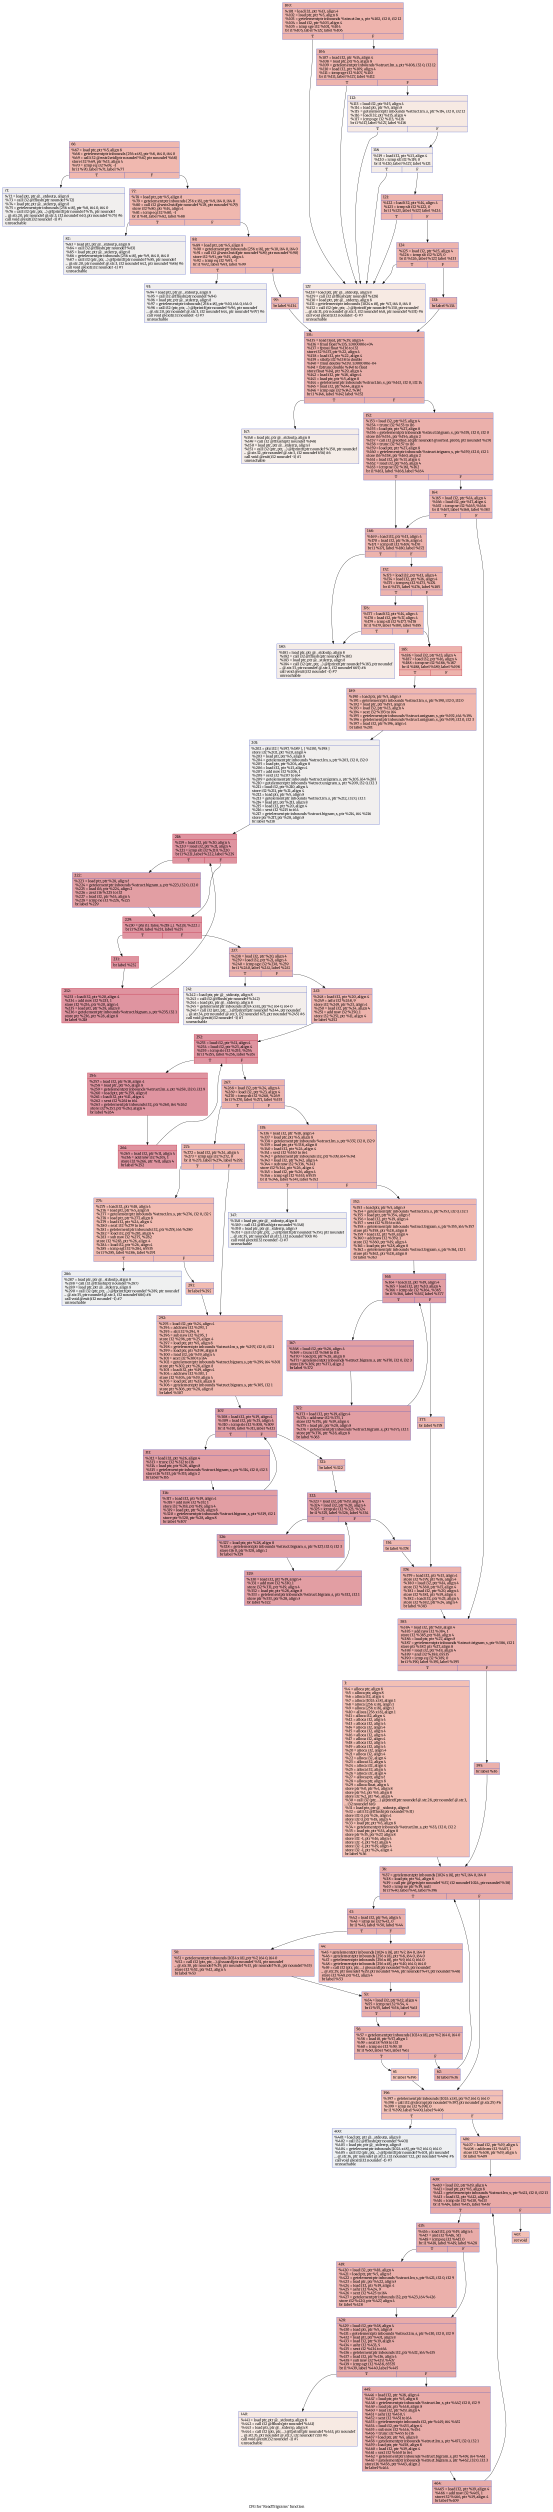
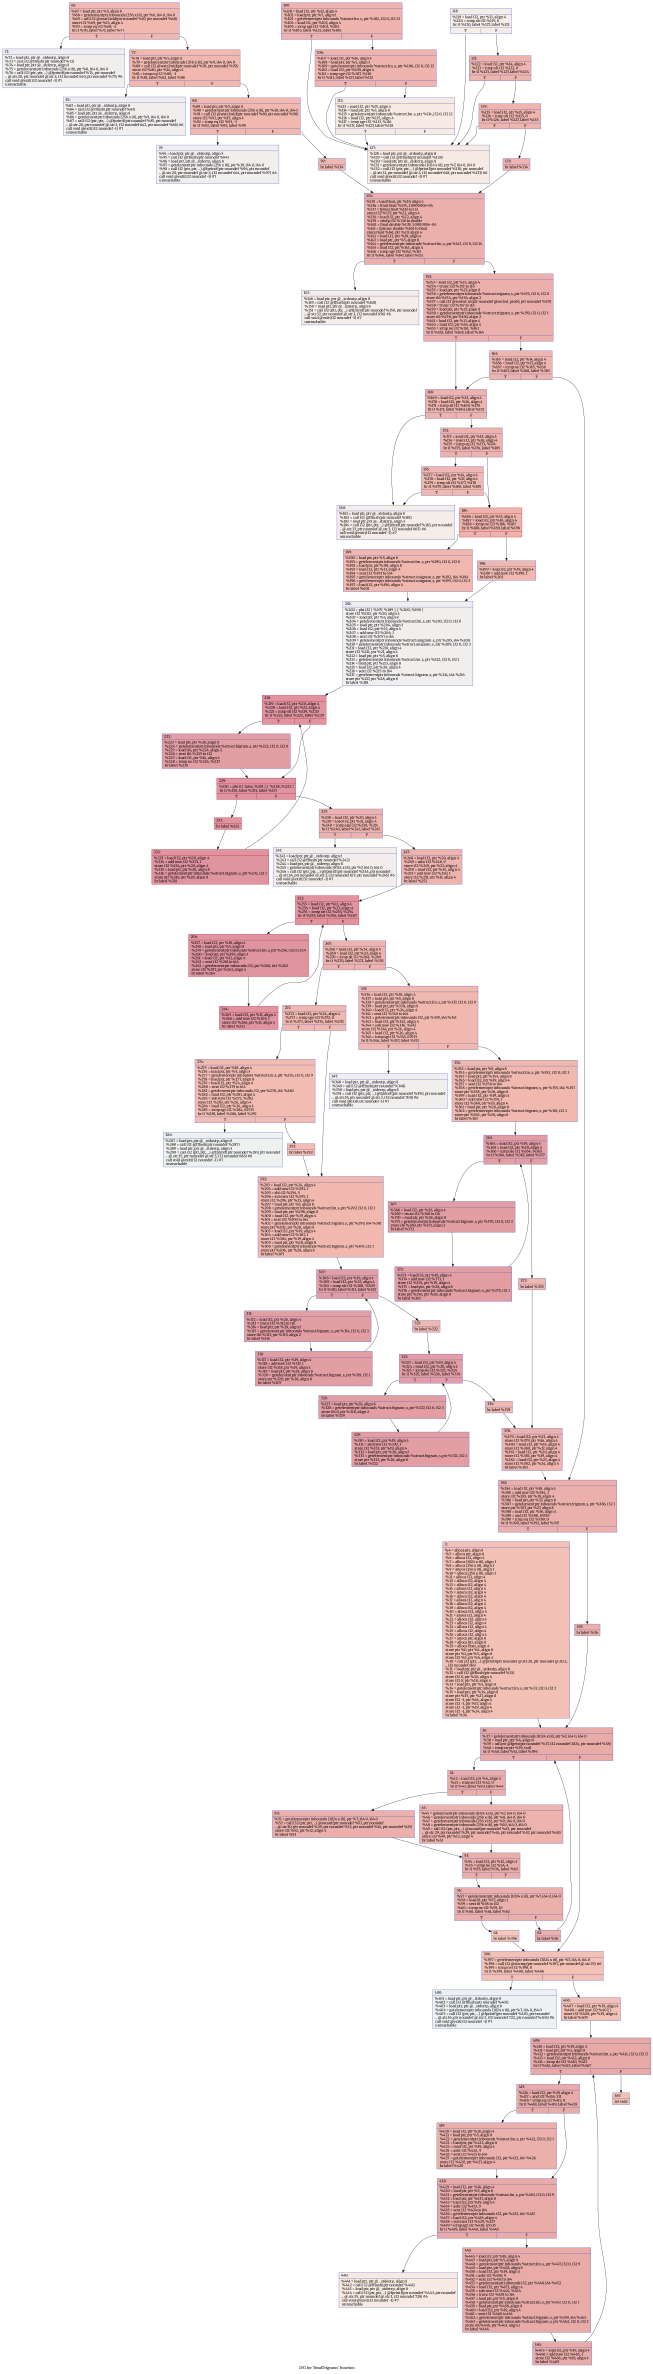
(436, 139) -> none
none -> (507, 571)
(361, 727) -> (357, 589)
